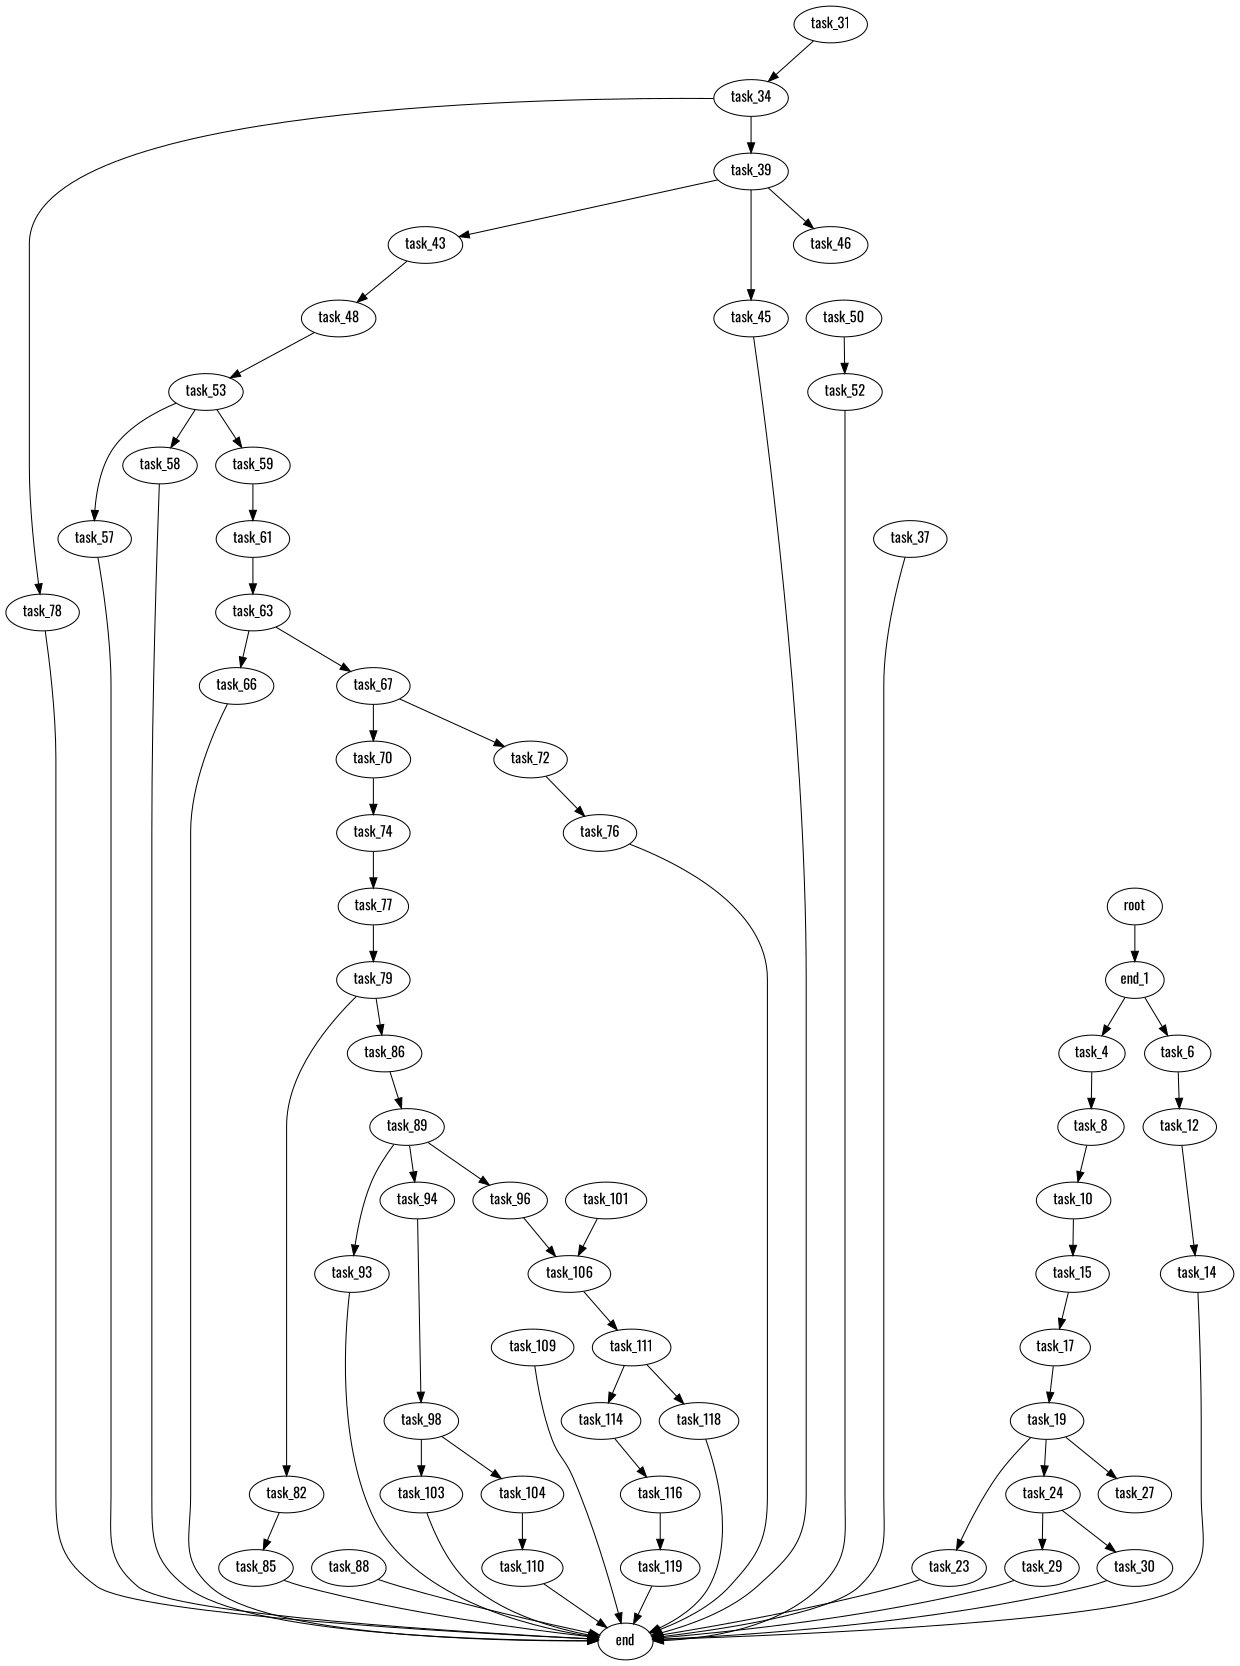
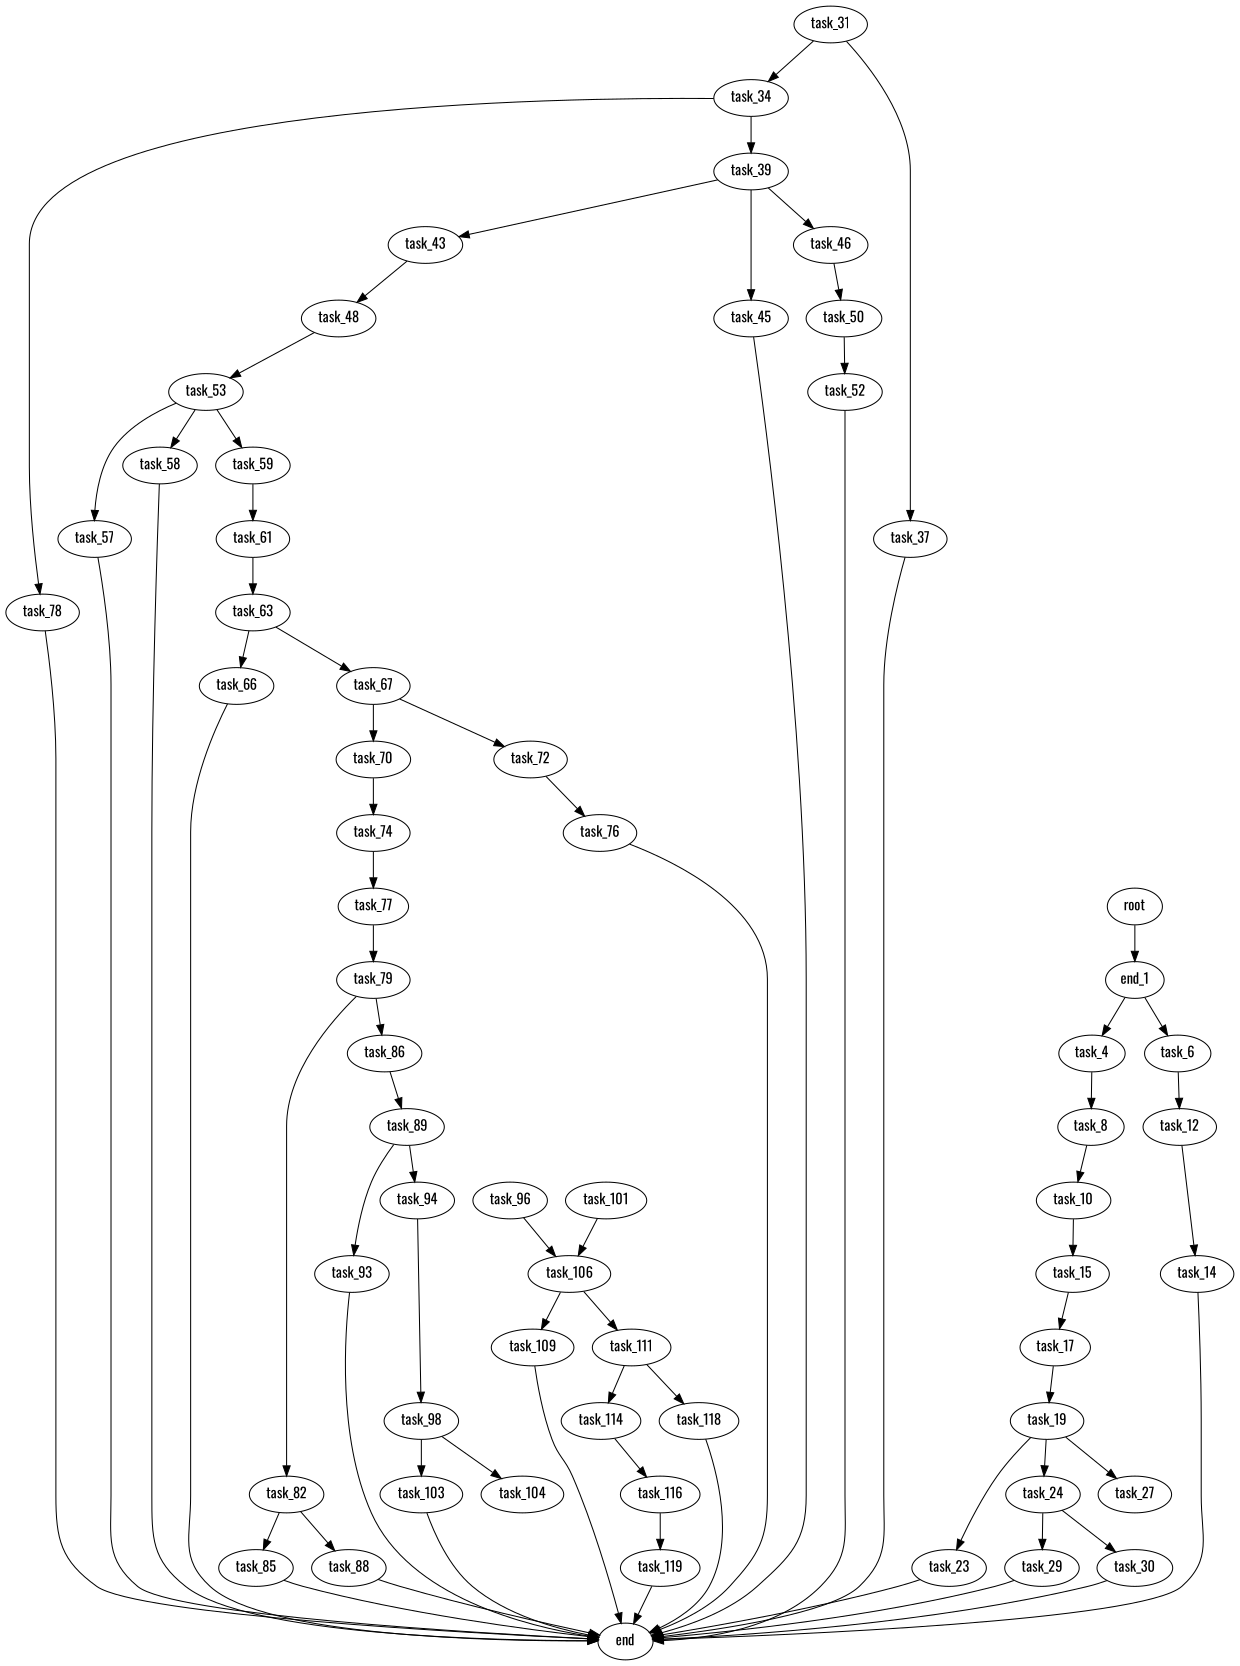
none -> (910, 267)
none -> (836, 276)
(454, 1161) -> none
none -> (553, 1306)
none -> (314, 1527)
(522, 1568) -> none
